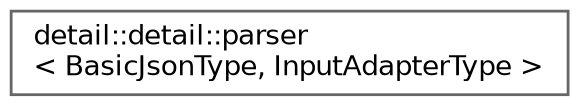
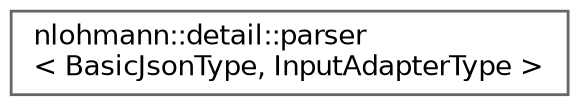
(290, 53) -> (290, 53)
